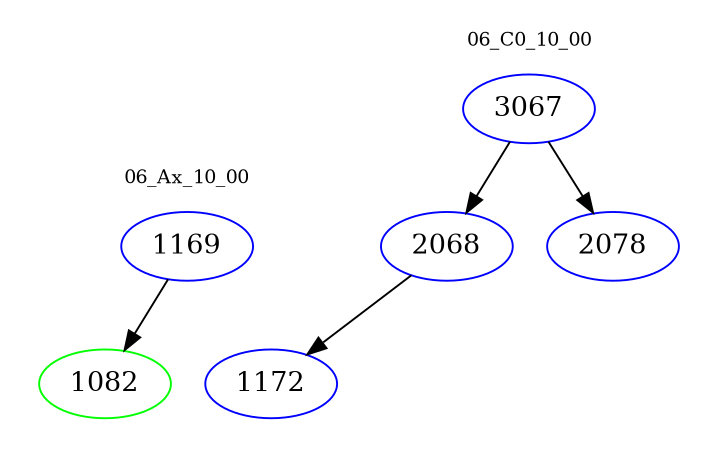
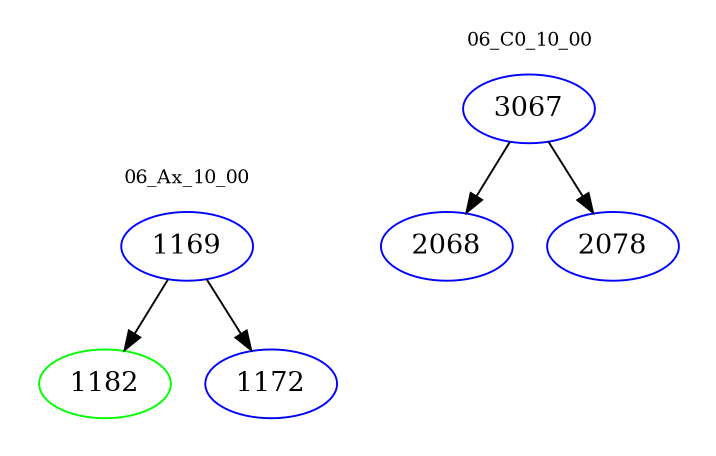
(367, 309) -> (224, 306)
(105, 384) -> (105, 384)
